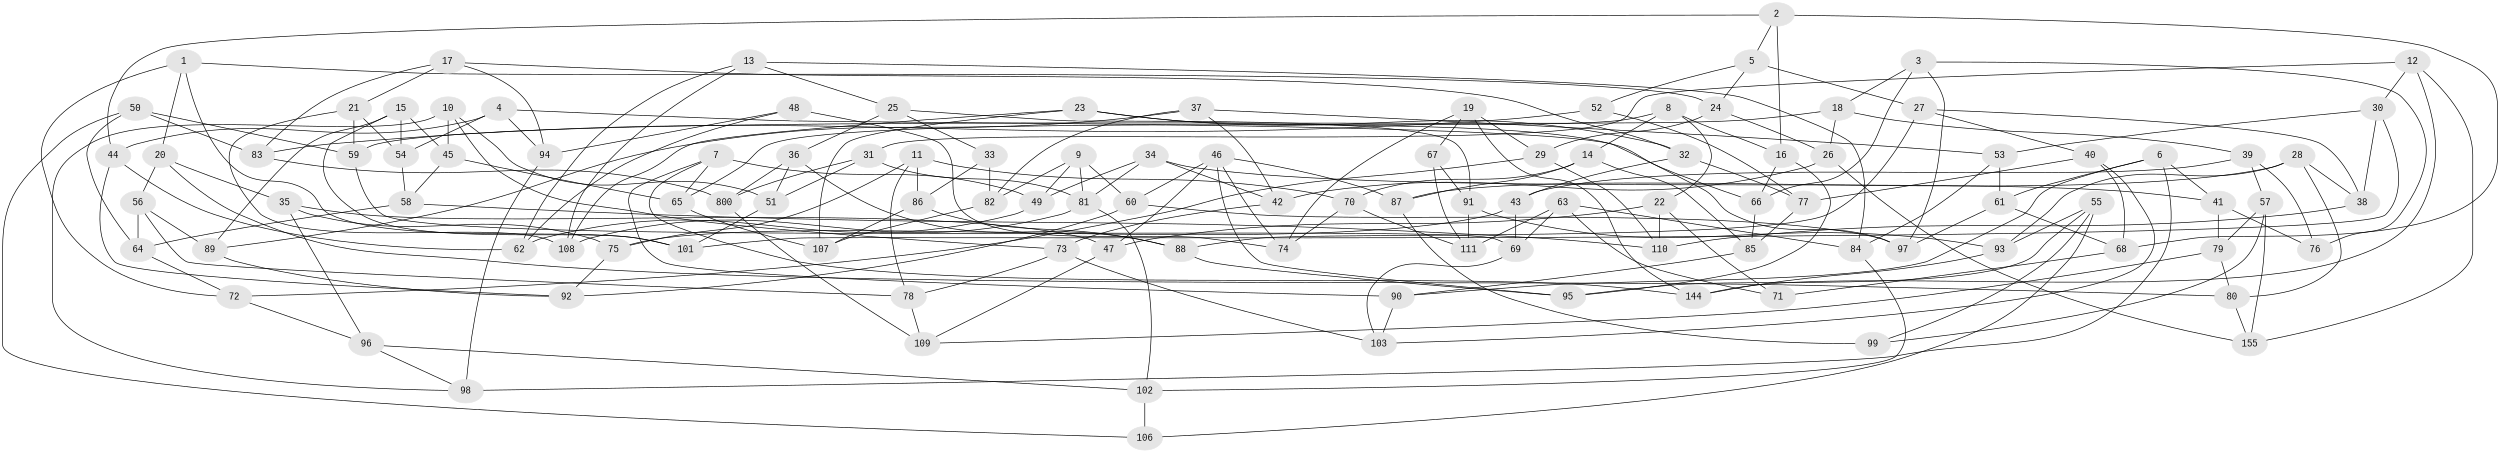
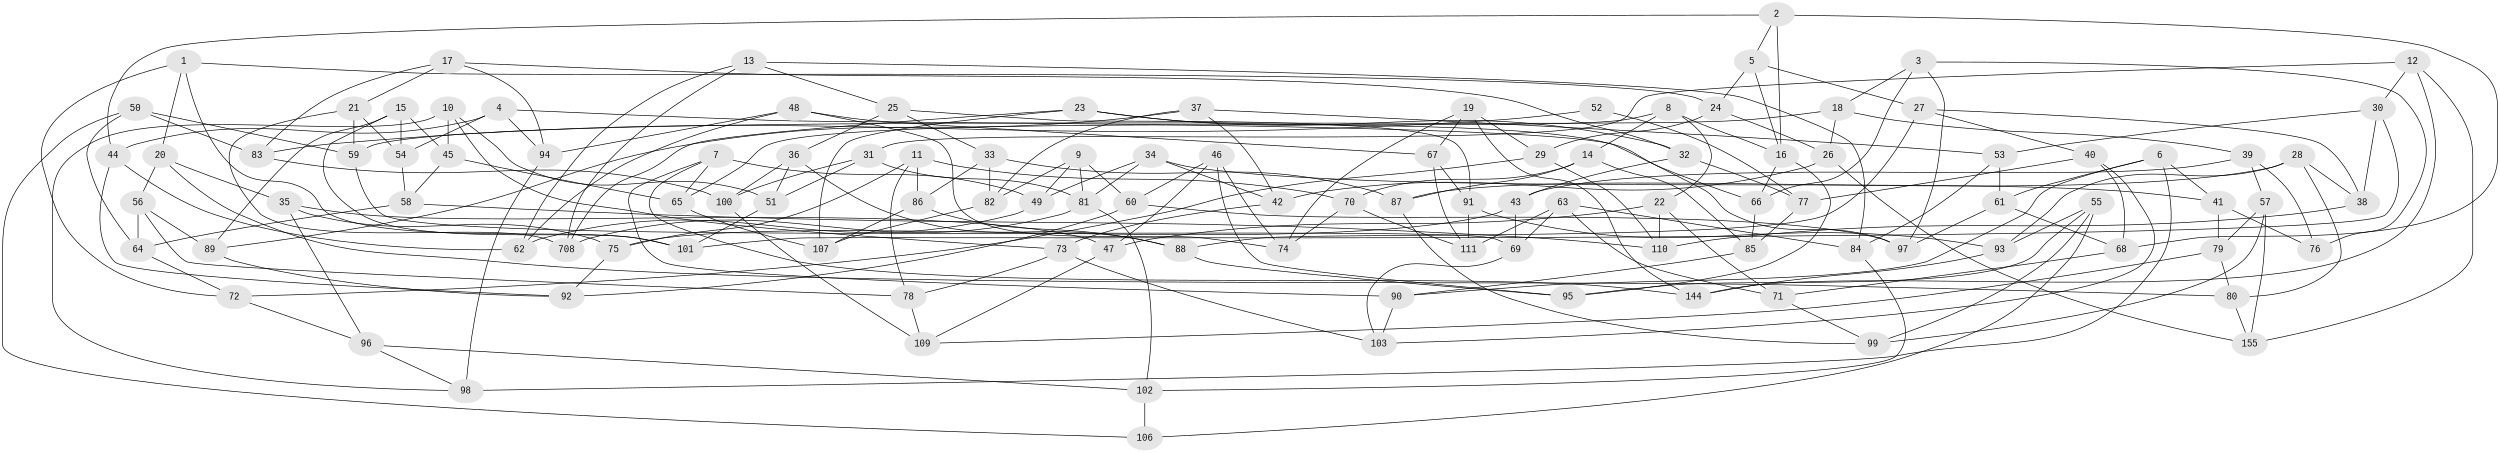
(1673, 82) -> (1767, 110)
none -> (1203, 141)
(1309, 173) -> (1177, 173)
(724, 203) -> (724, 203)
(567, 250) -> (567, 250)
none -> (1832, 324)
